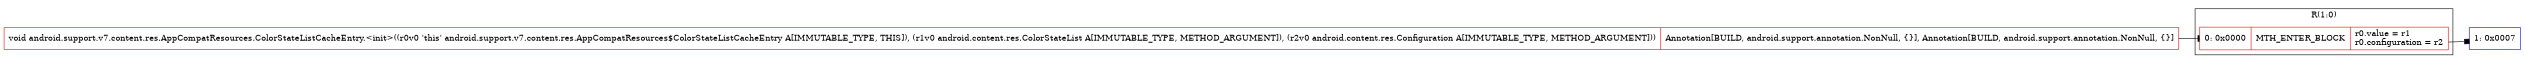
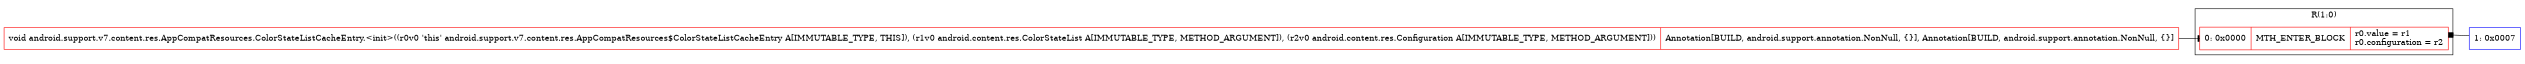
(2457, 42) -> (2462, 35)
